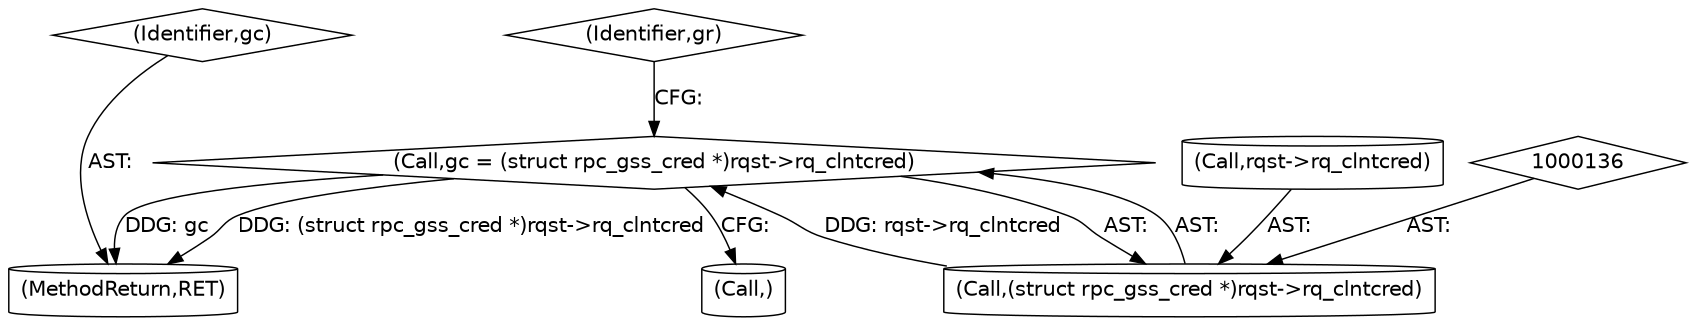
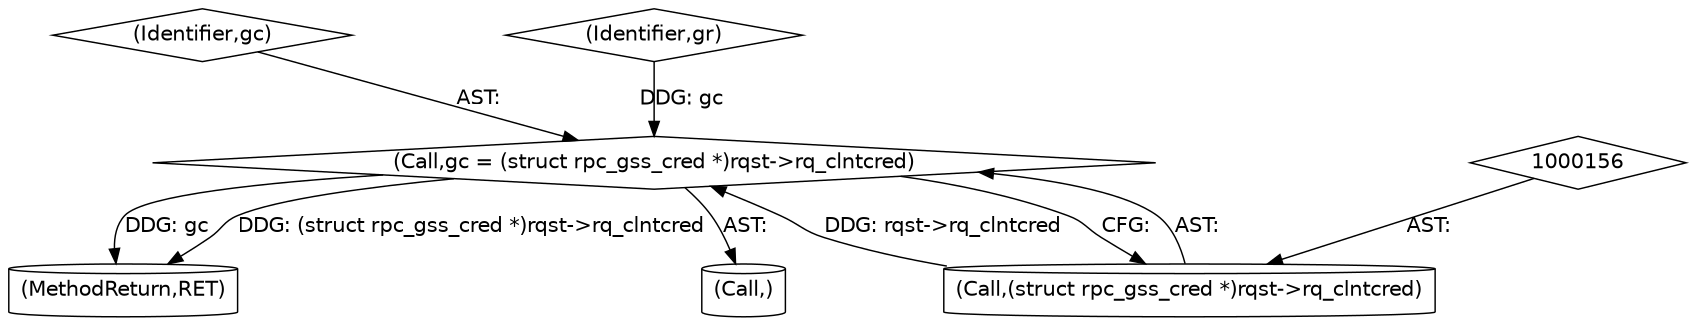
(682, 99) -> (682, 99)
(87, 138) -> (411, 94)
(1313, 163) -> none
(1578, 163) -> (1578, 163)
(749, 227) -> (749, 227)
(1129, 227) -> (1129, 227)
